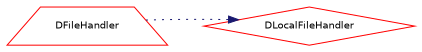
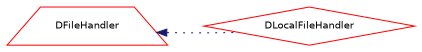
(187, 19) -> (203, 33)
